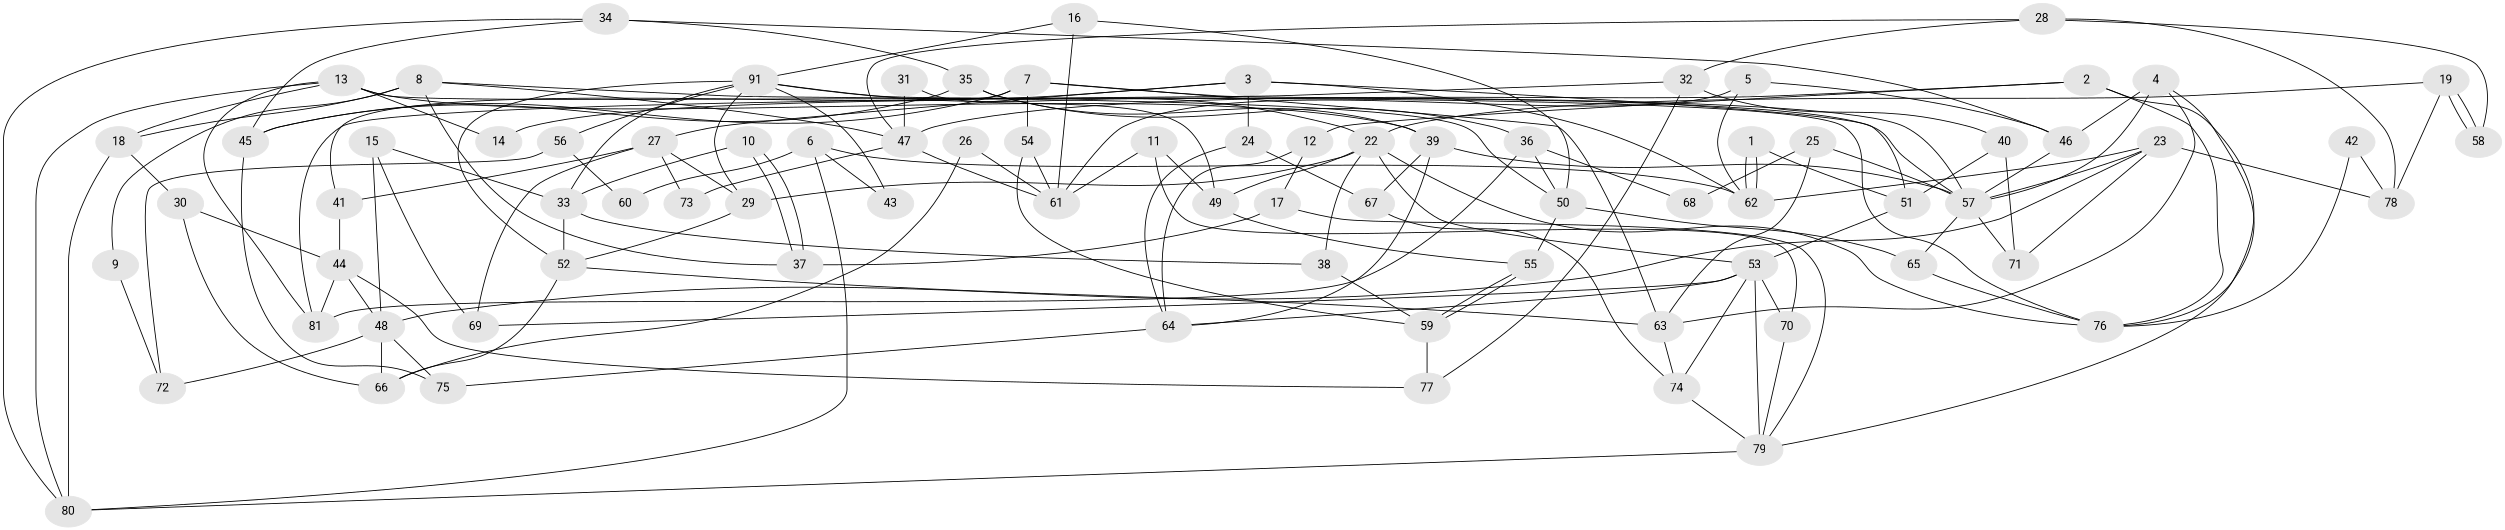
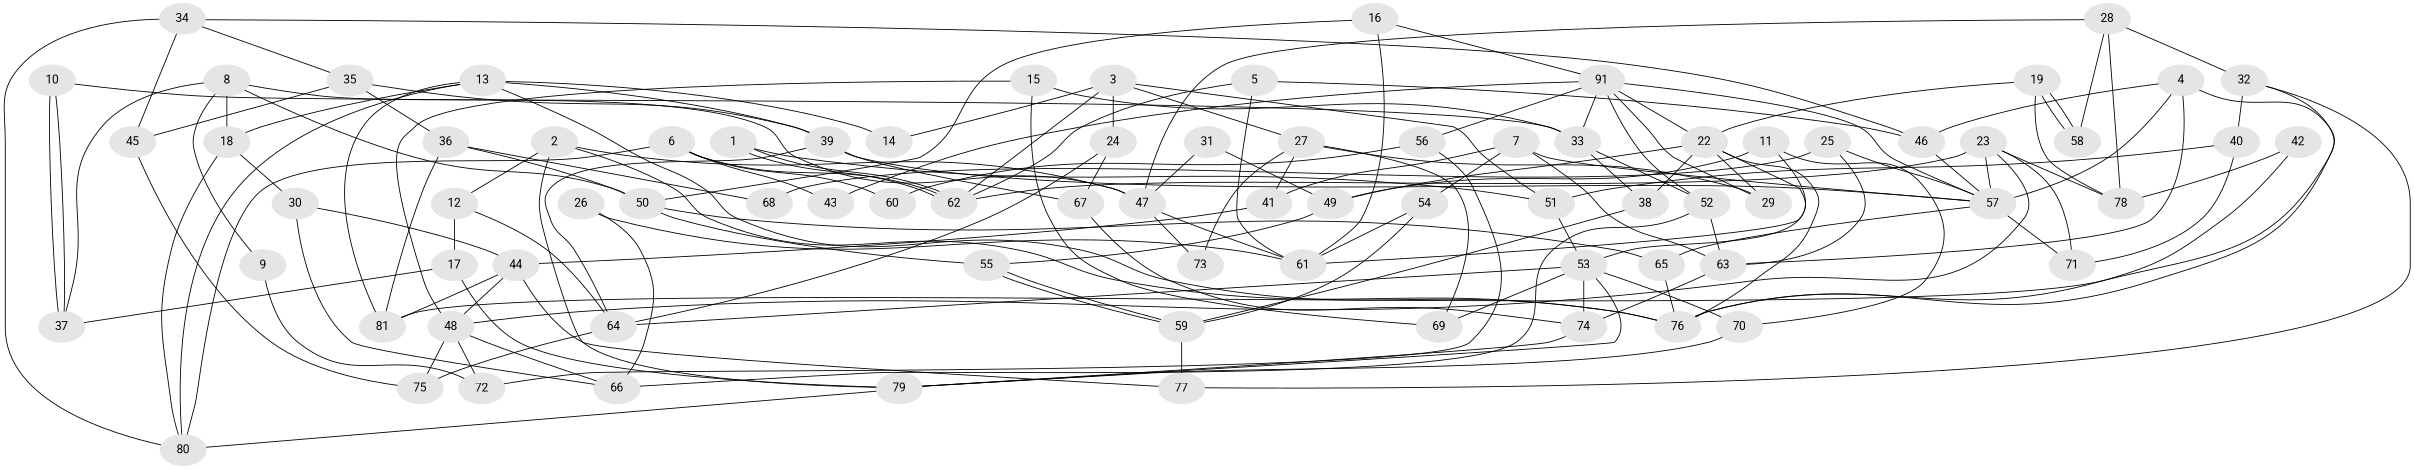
(637, 114) -> none
(659, 239) -> none
